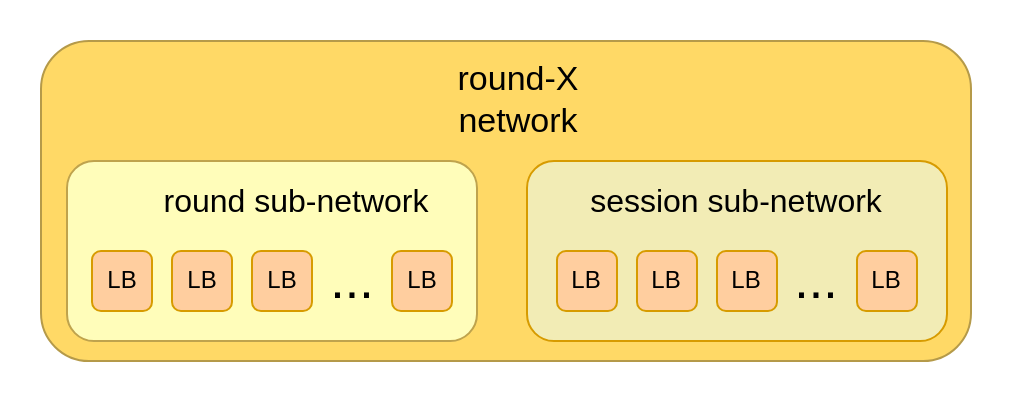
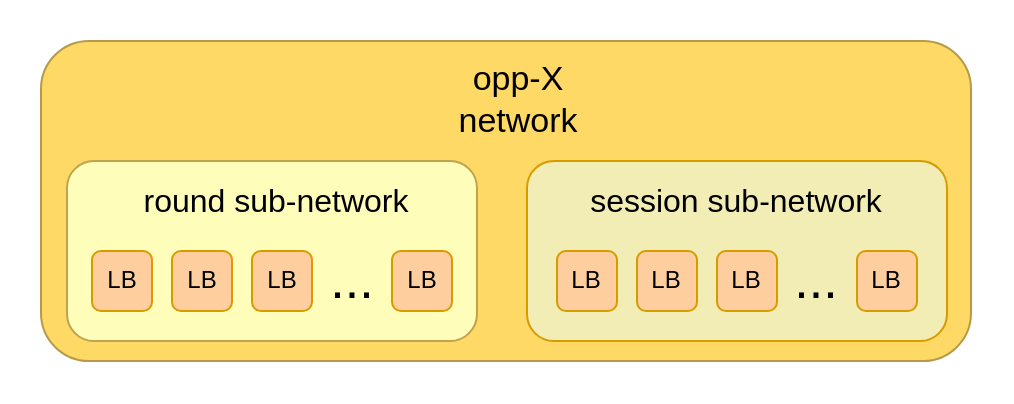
(519, 101) -> (519, 101)
(297, 201) -> (277, 201)
